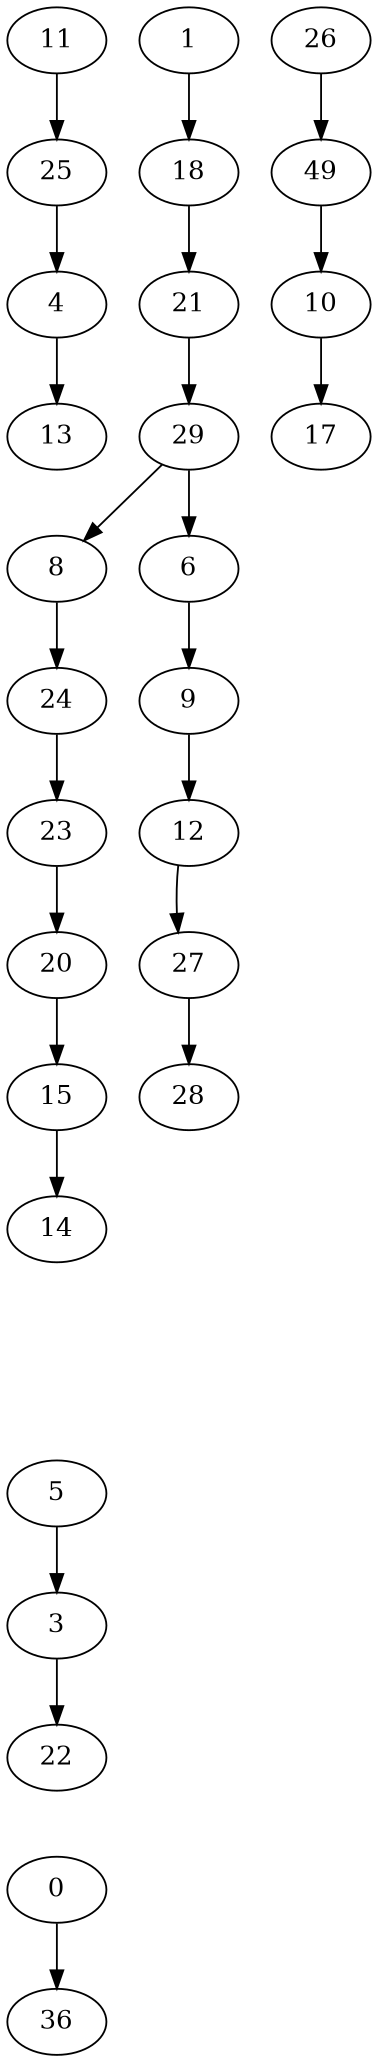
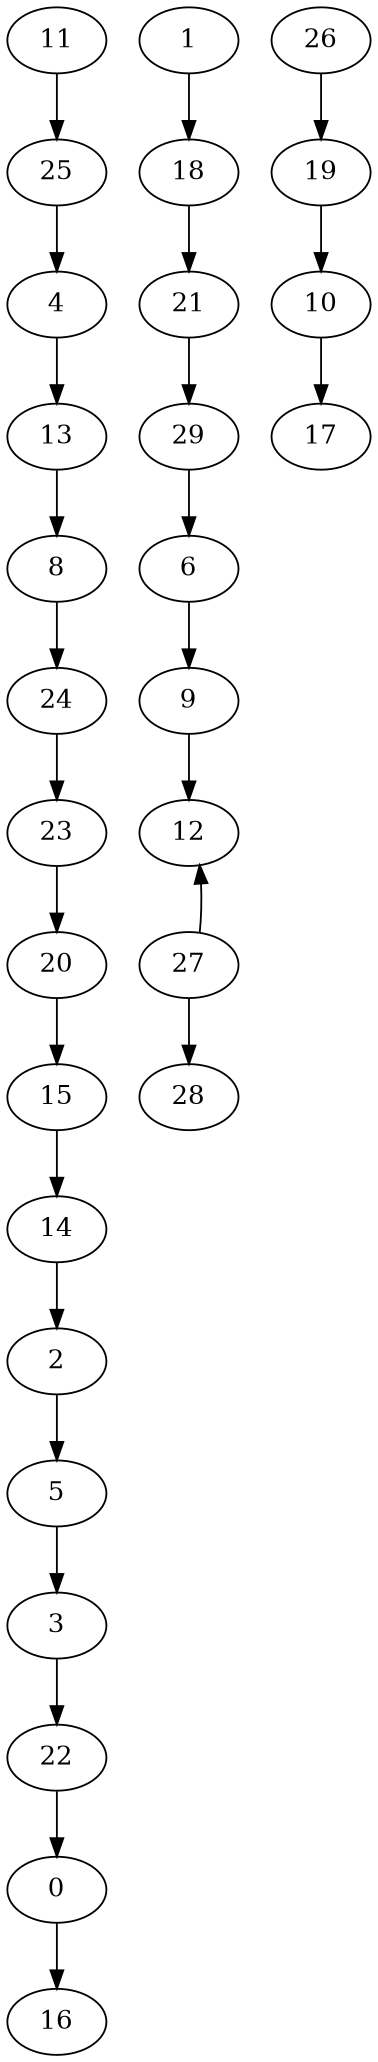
(321, 172) -> (321, 172)
(130, 496) -> (57, 494)
(177, 889) -> (201, 908)
none -> (57, 1361)
none -> (57, 1815)
(57, 2022) -> (57, 2022)
